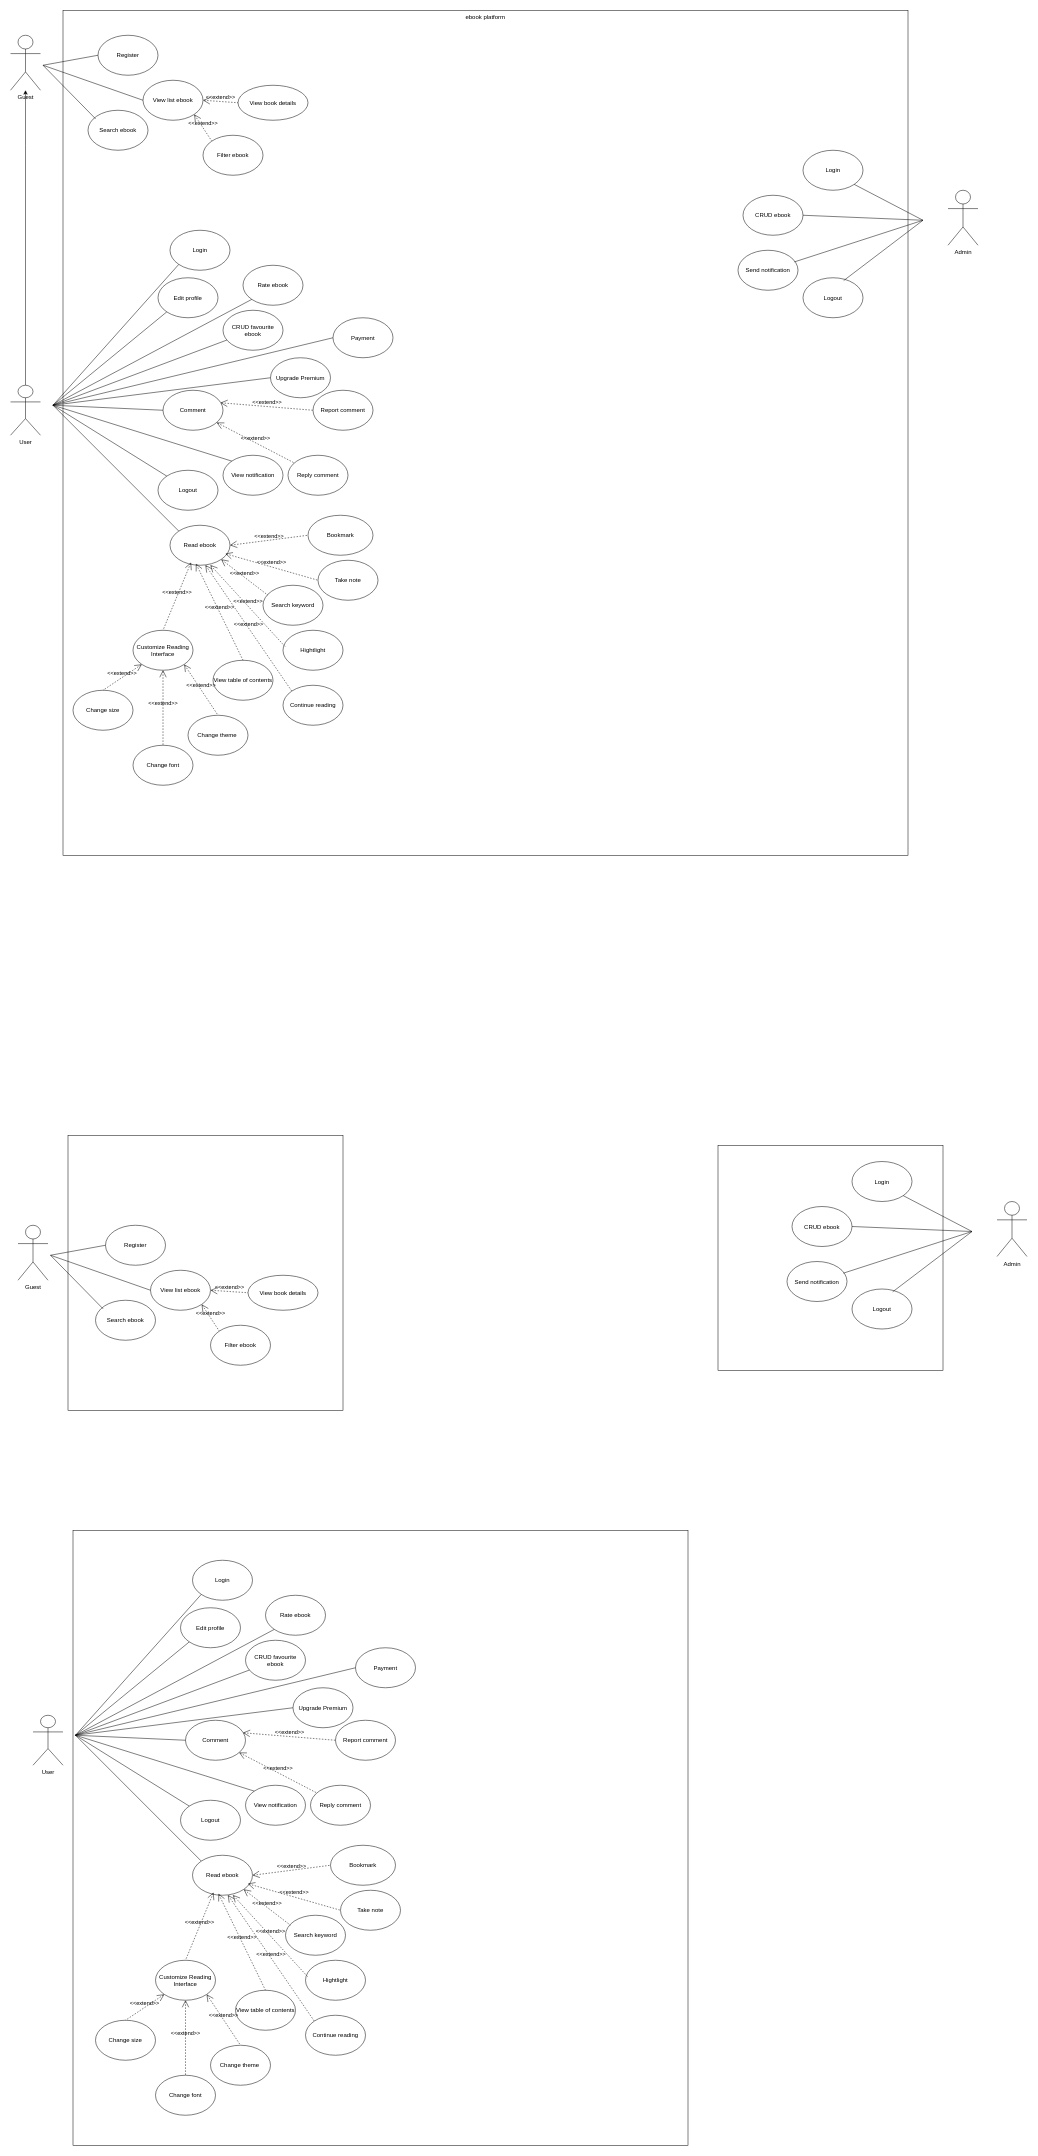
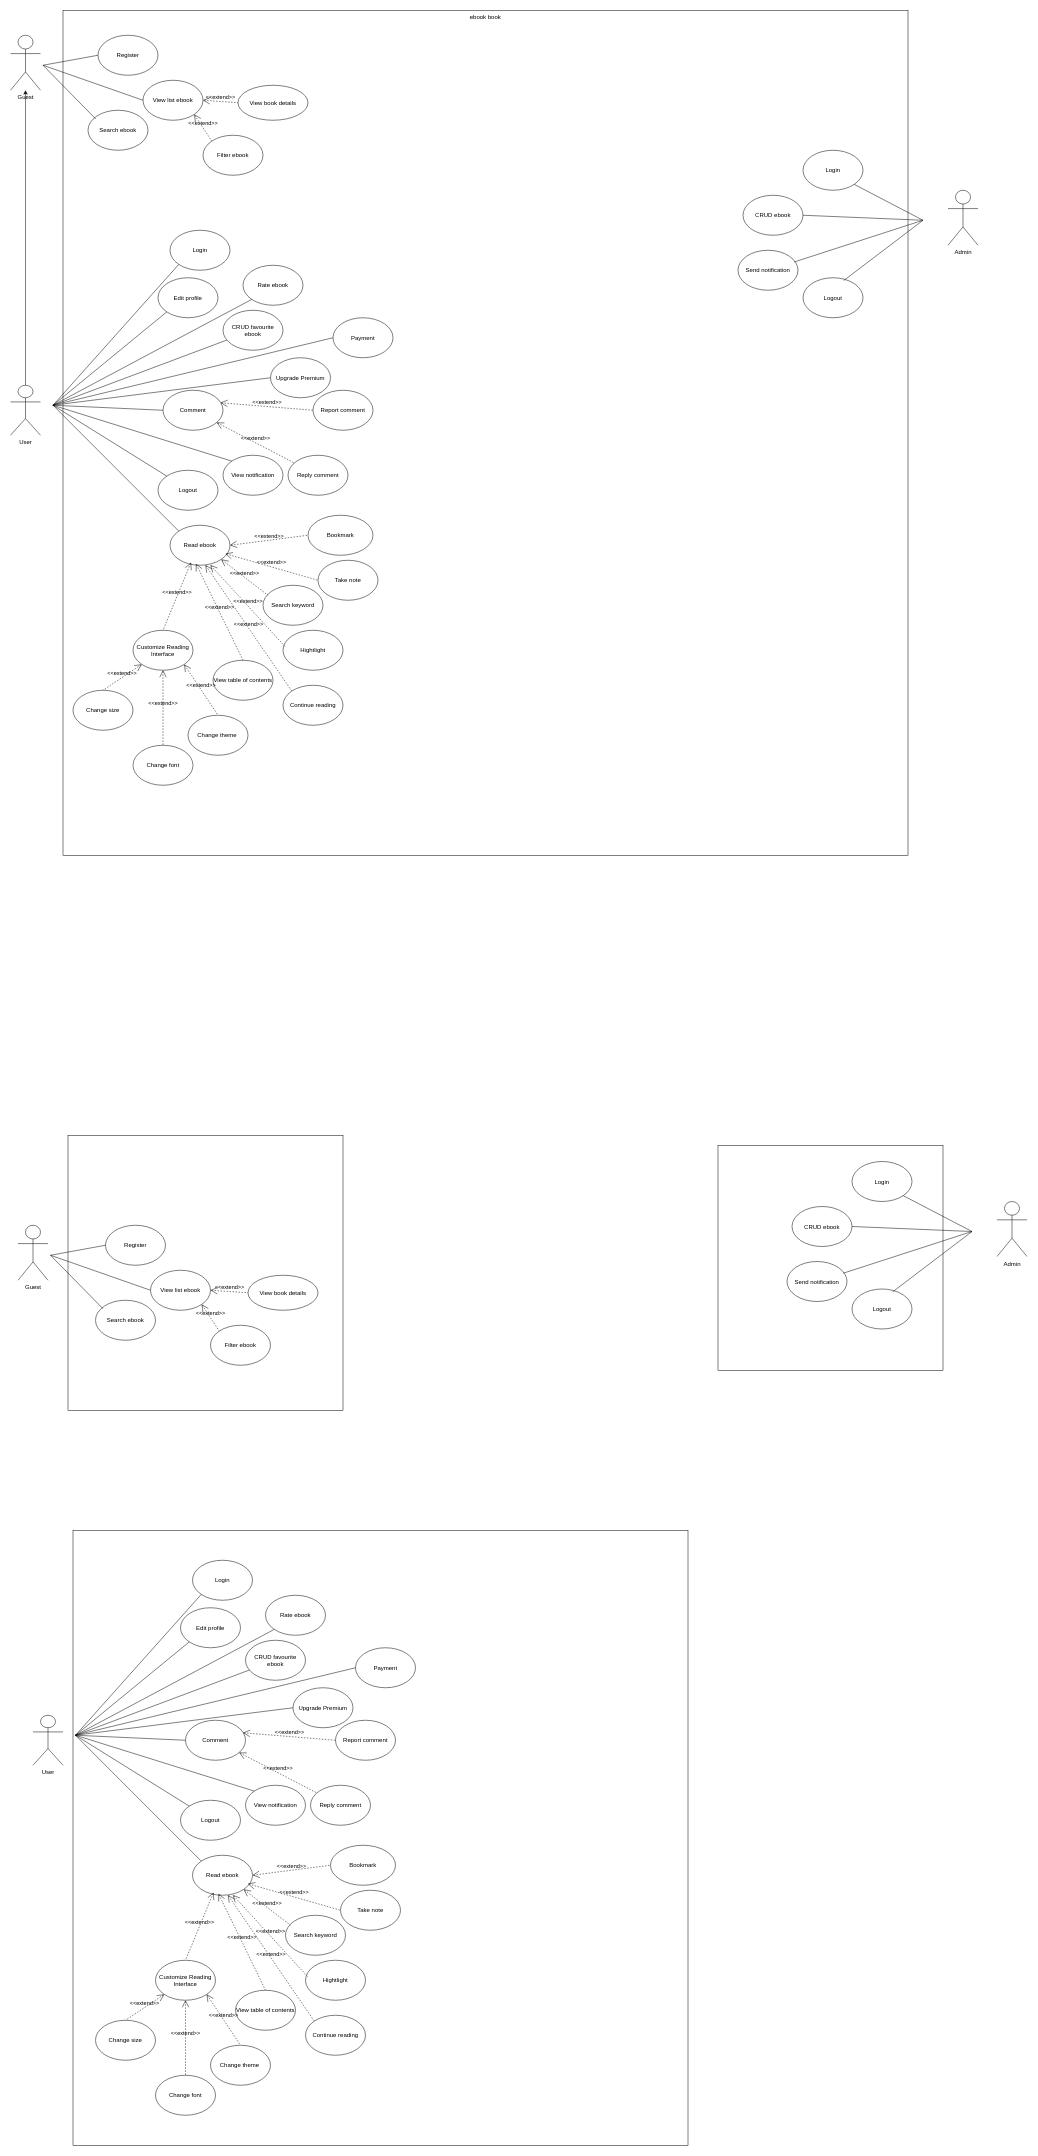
(485, 17) -> (485, 17)
